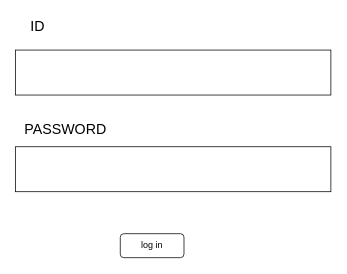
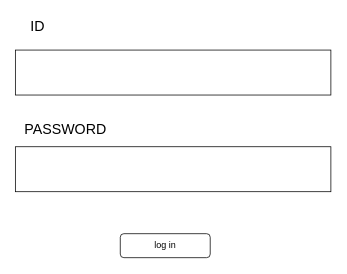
(152, 246) -> (165, 246)
